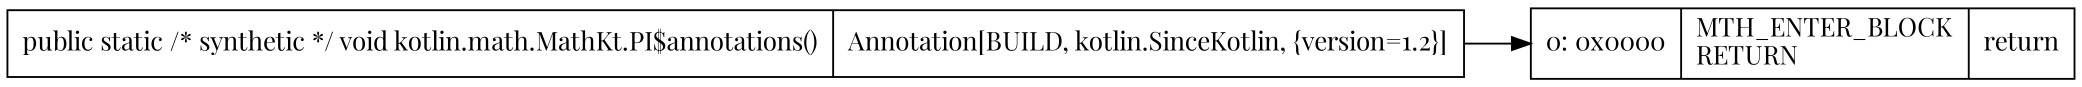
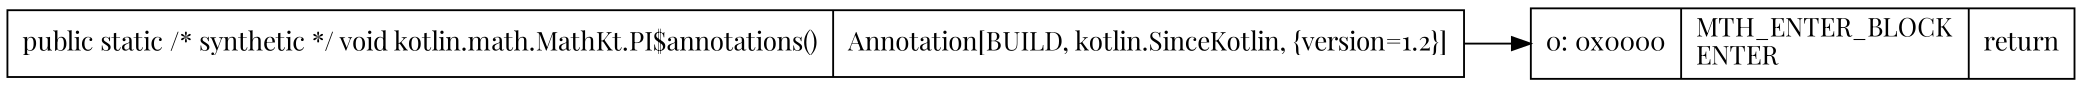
(1747, 57) -> (1738, 57)
